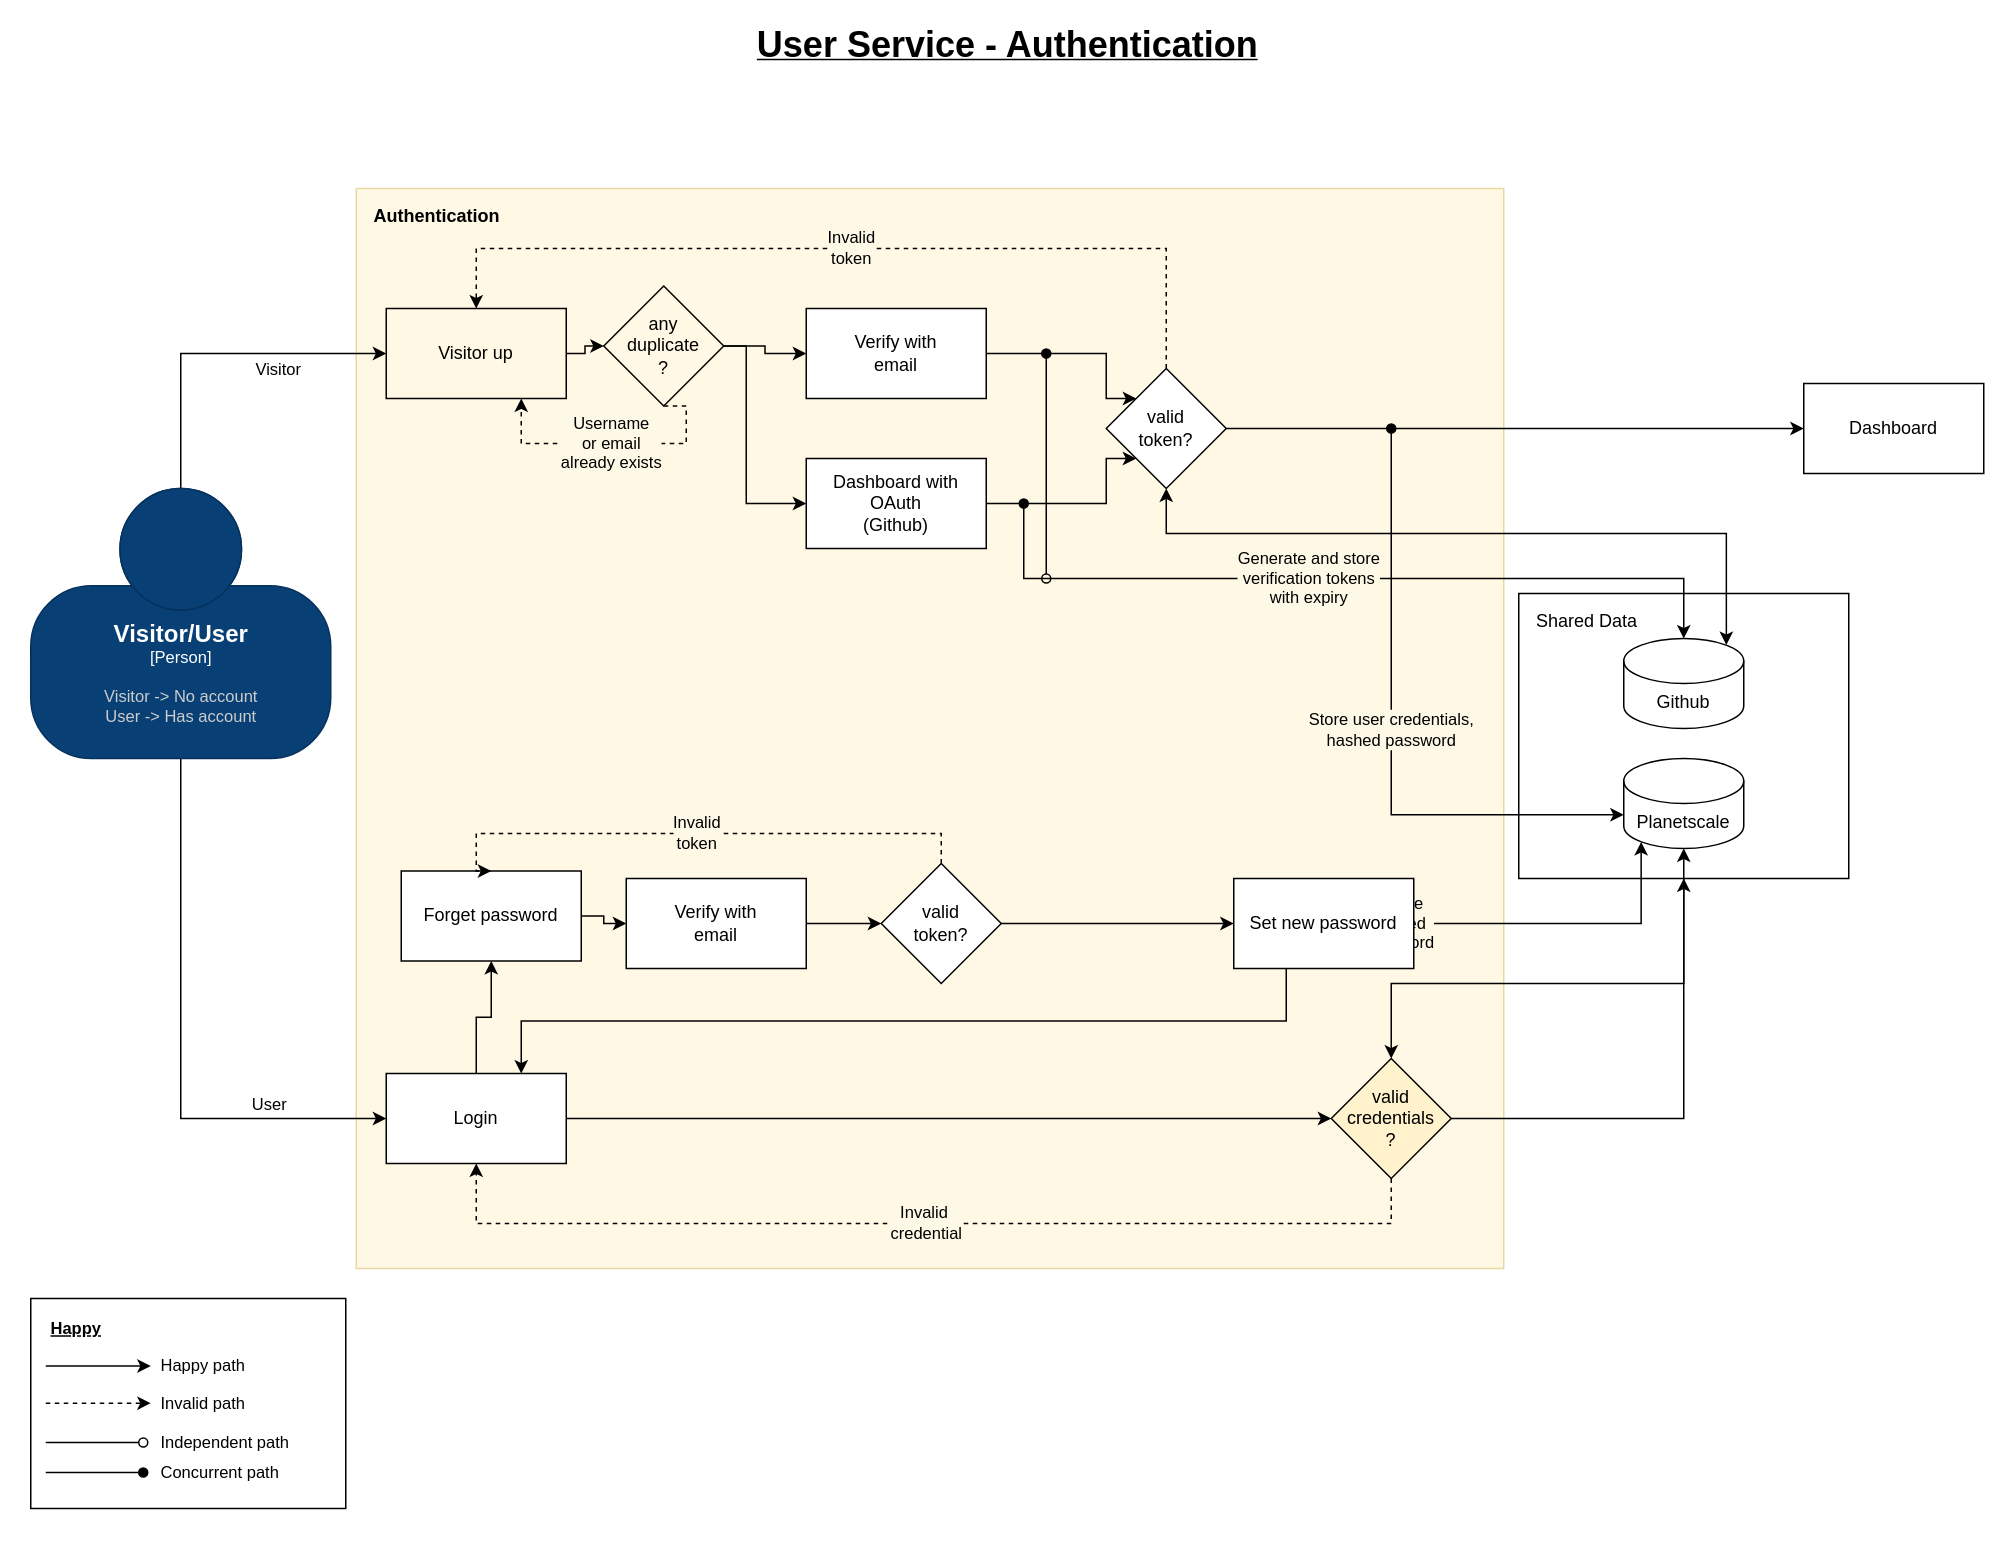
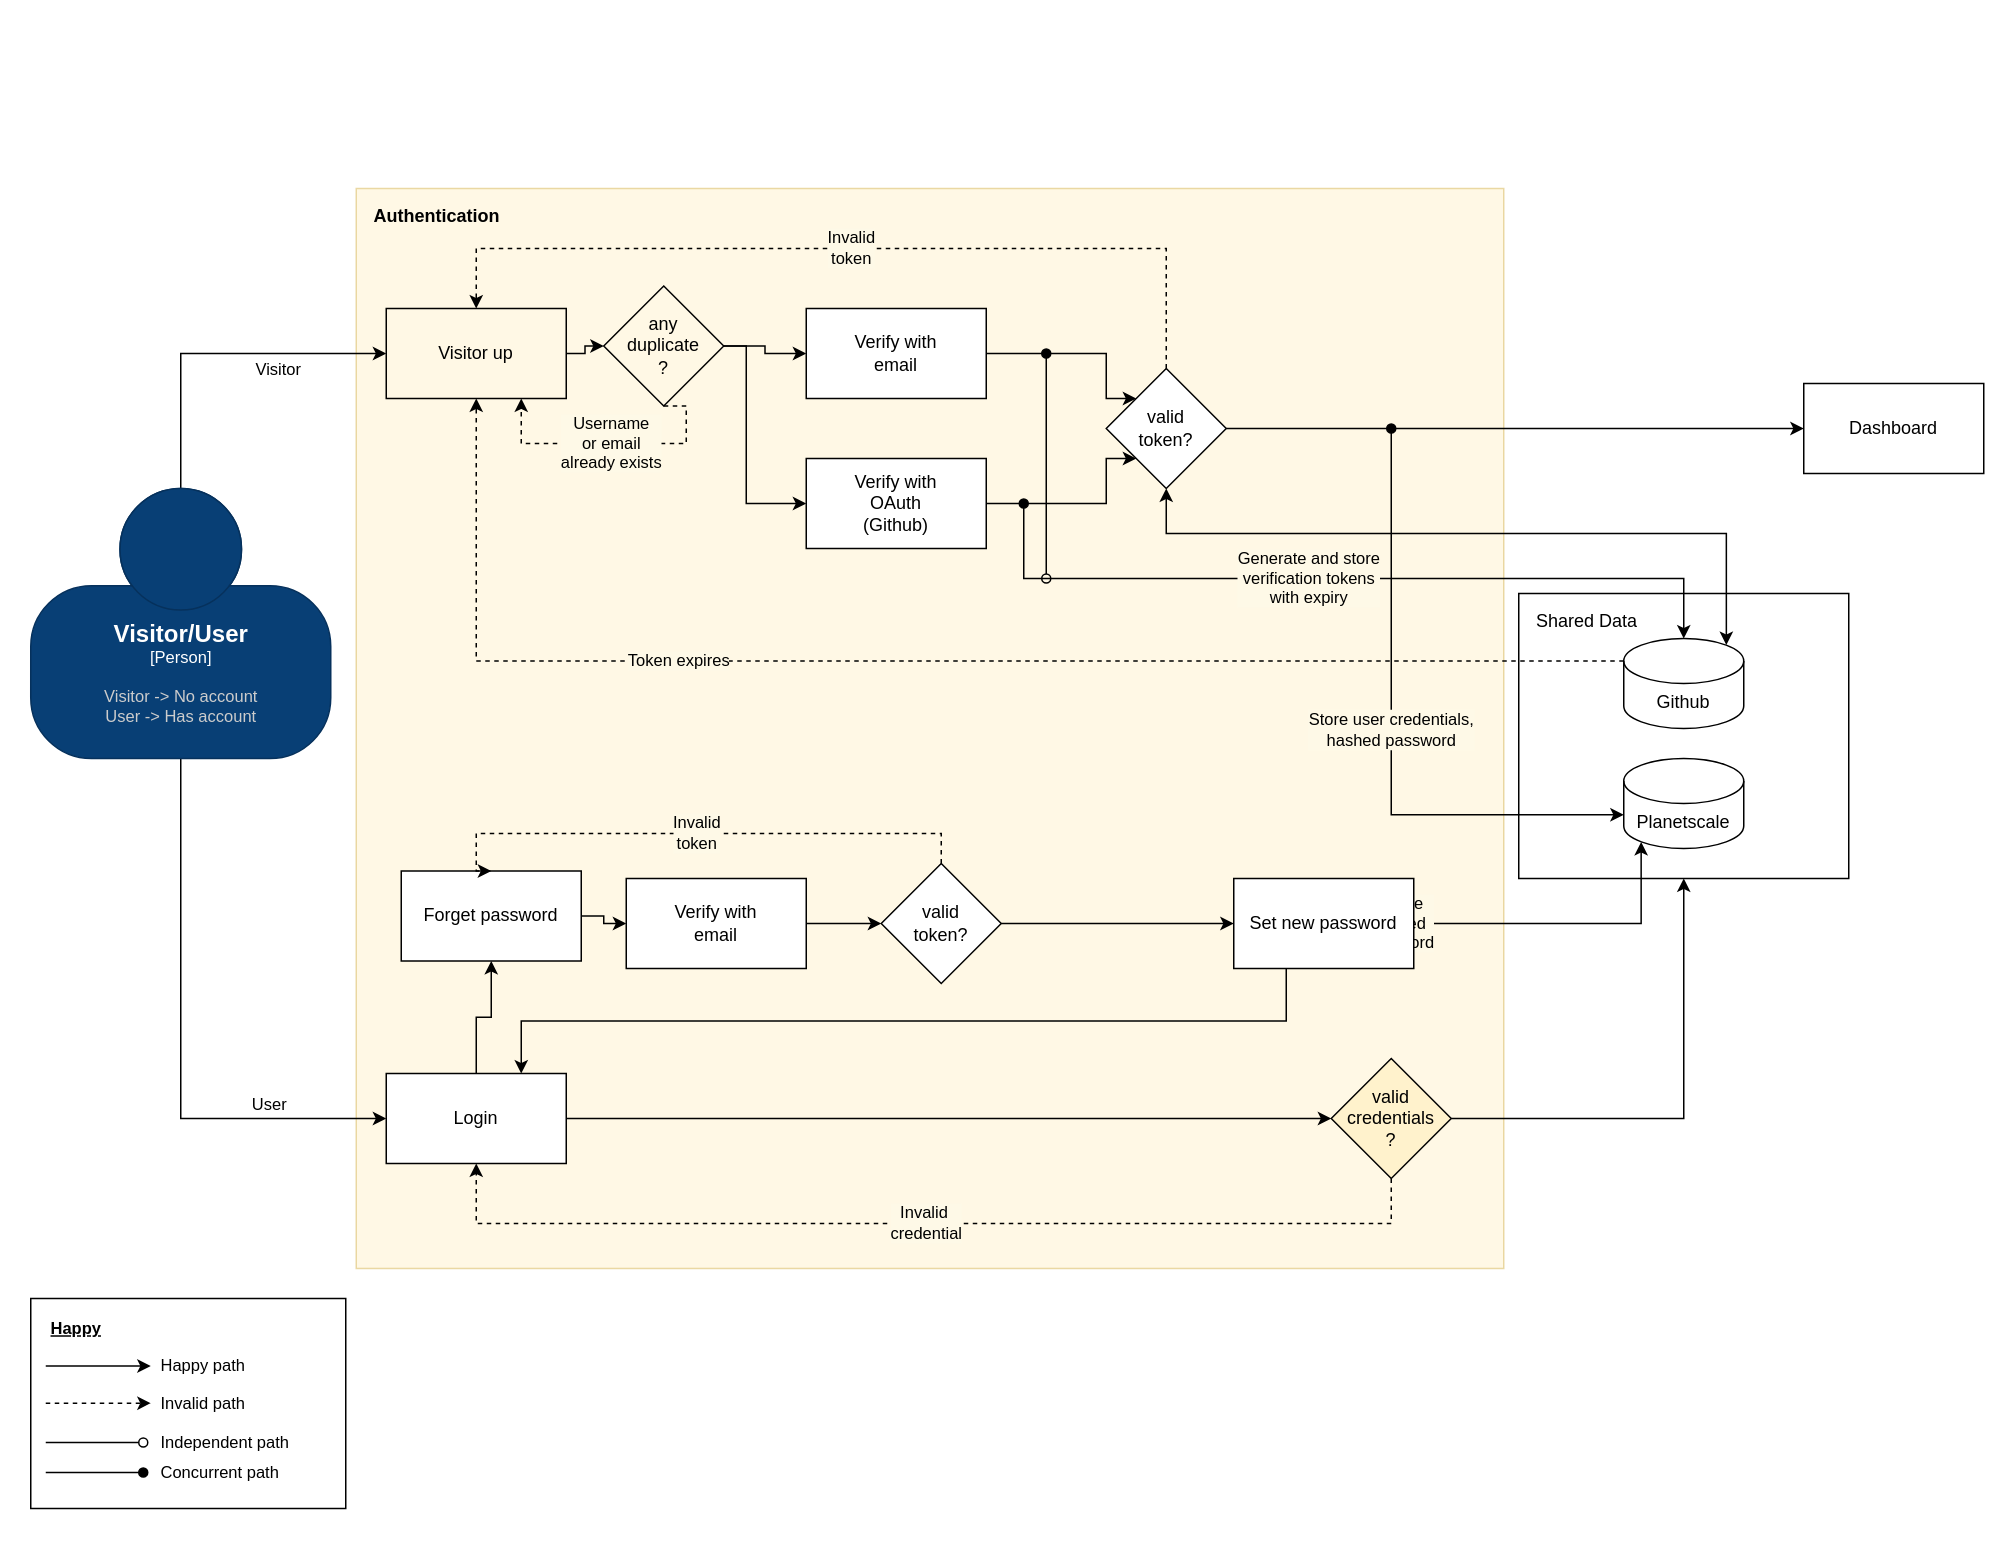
(1007, 46) -> none
(896, 503) -> (896, 503)
none -> (922, 661)
(1503, 983) -> none
